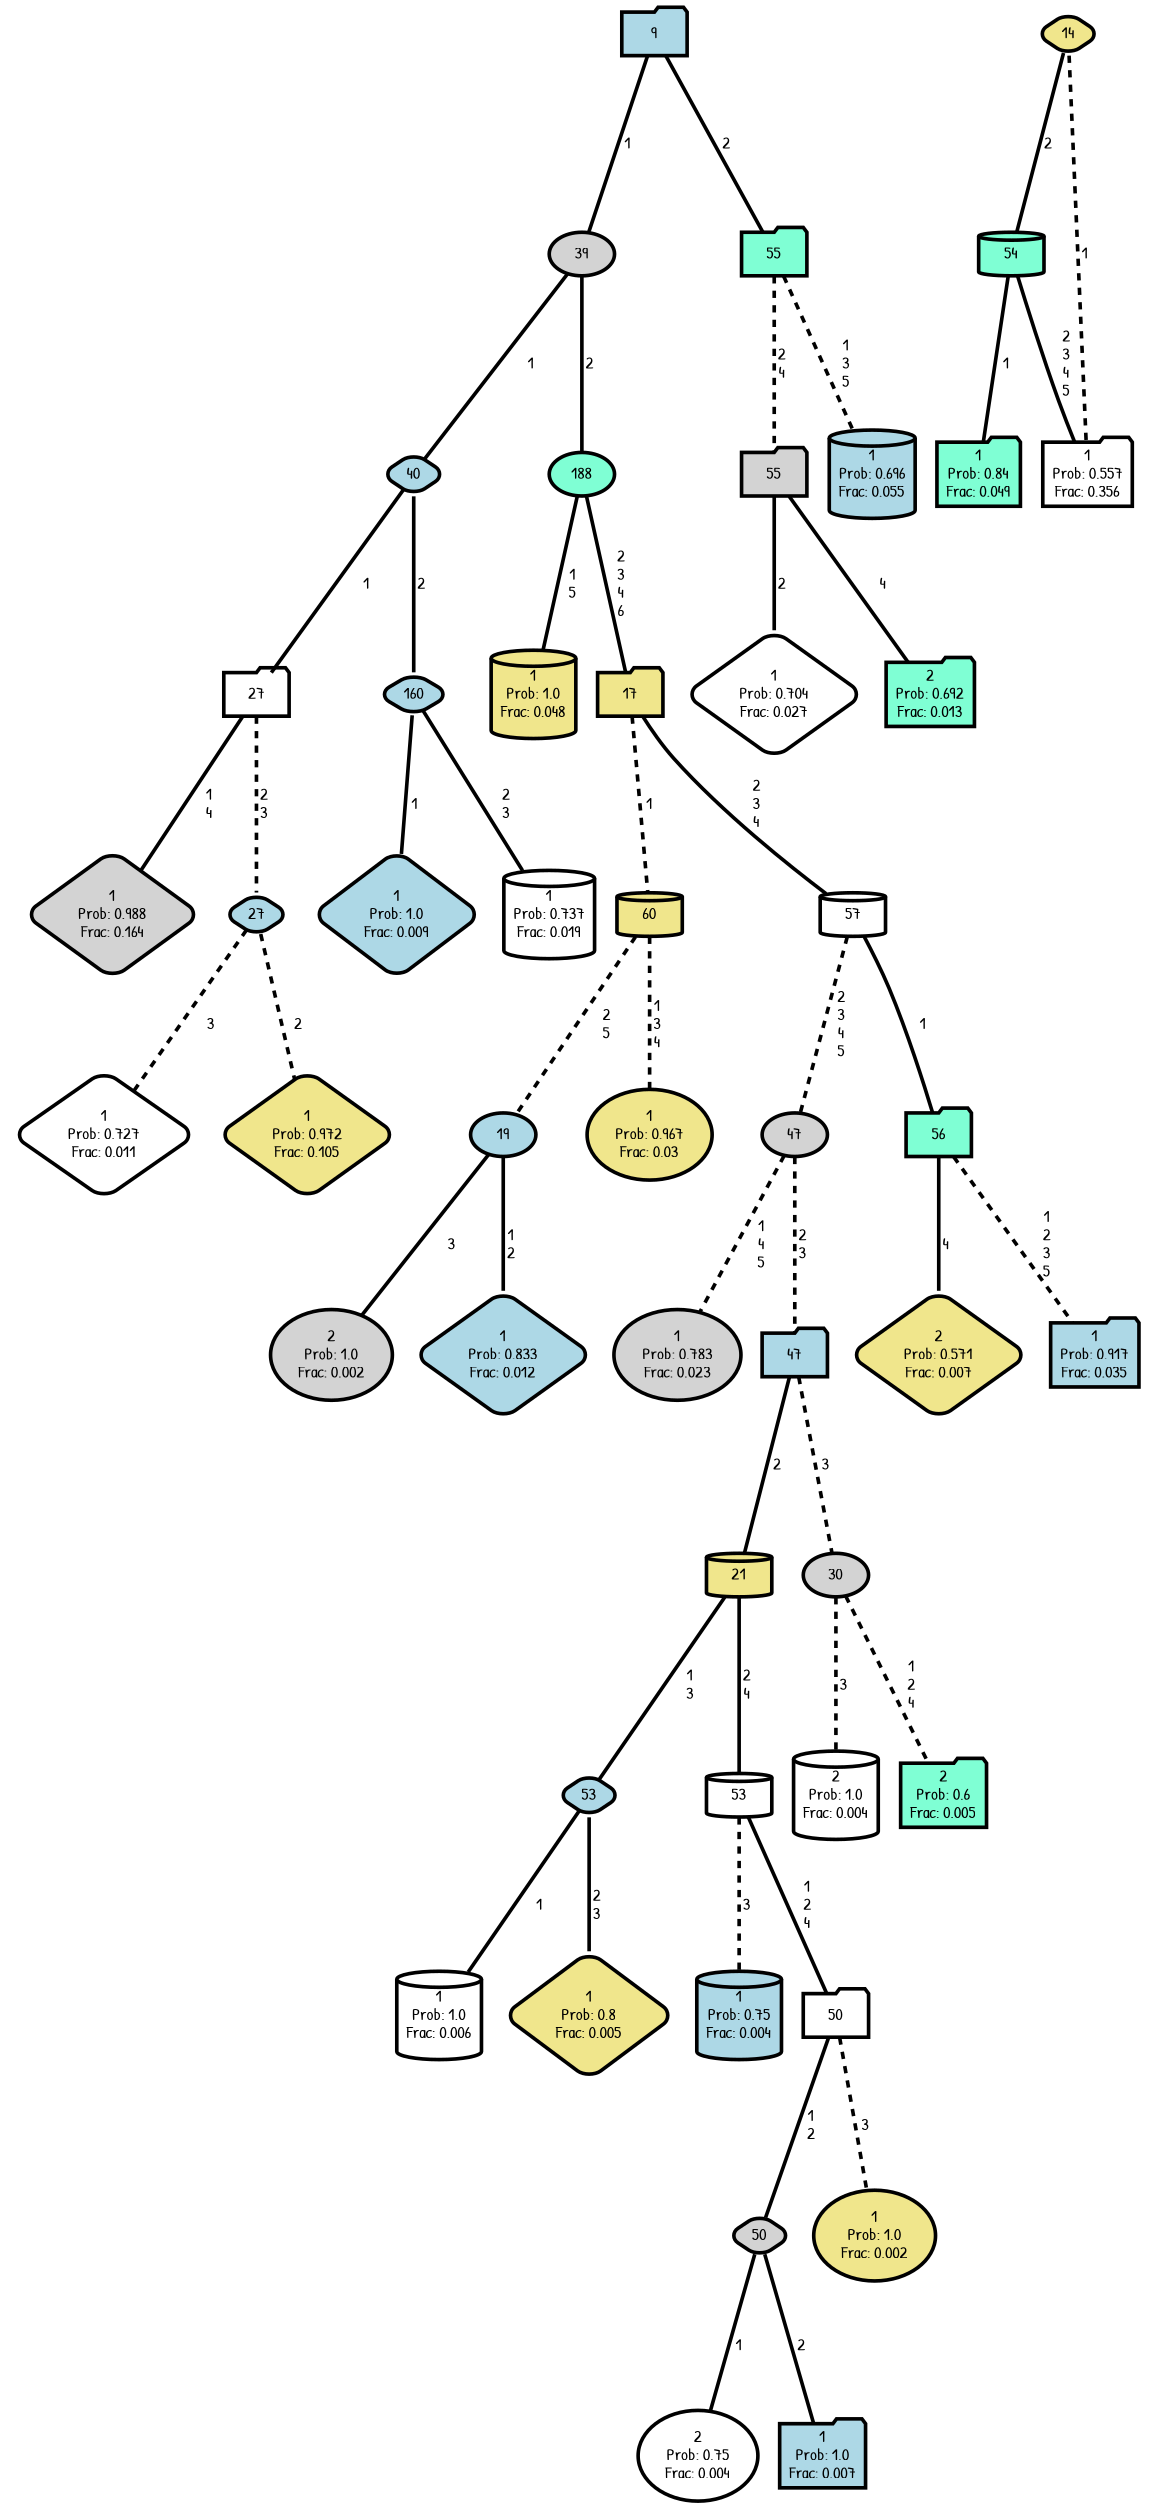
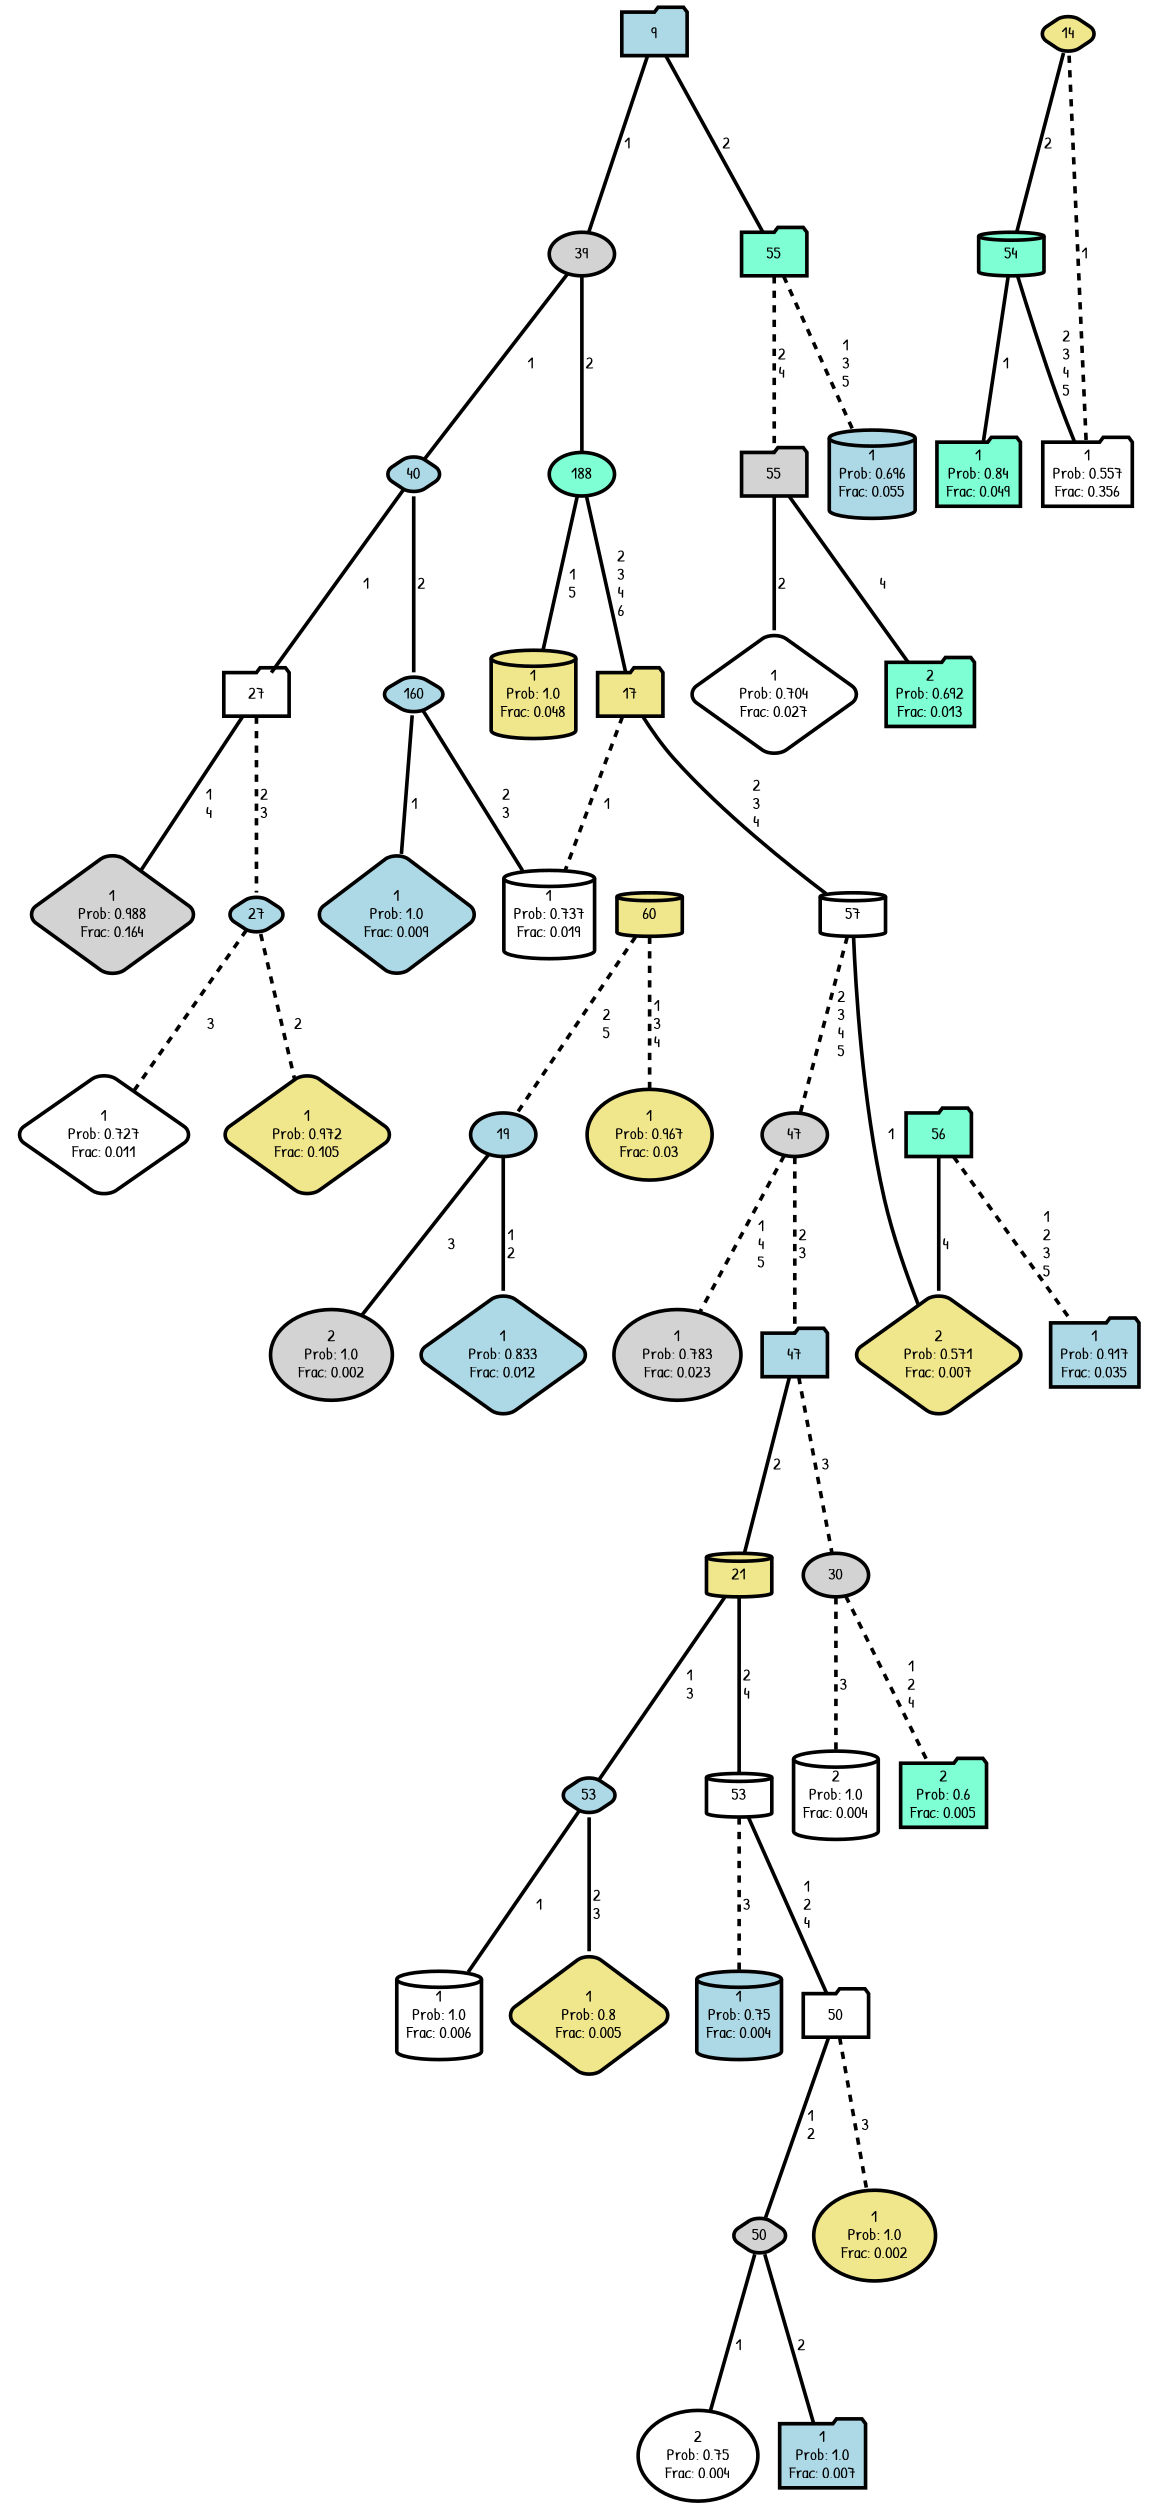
(640, 805) -> (594, 793)
(903, 1023) -> (870, 1124)
